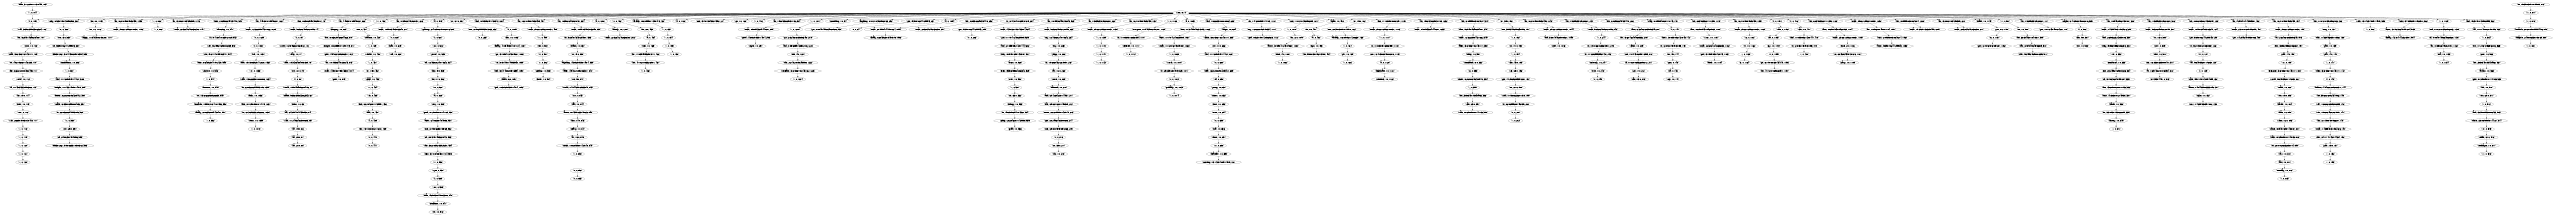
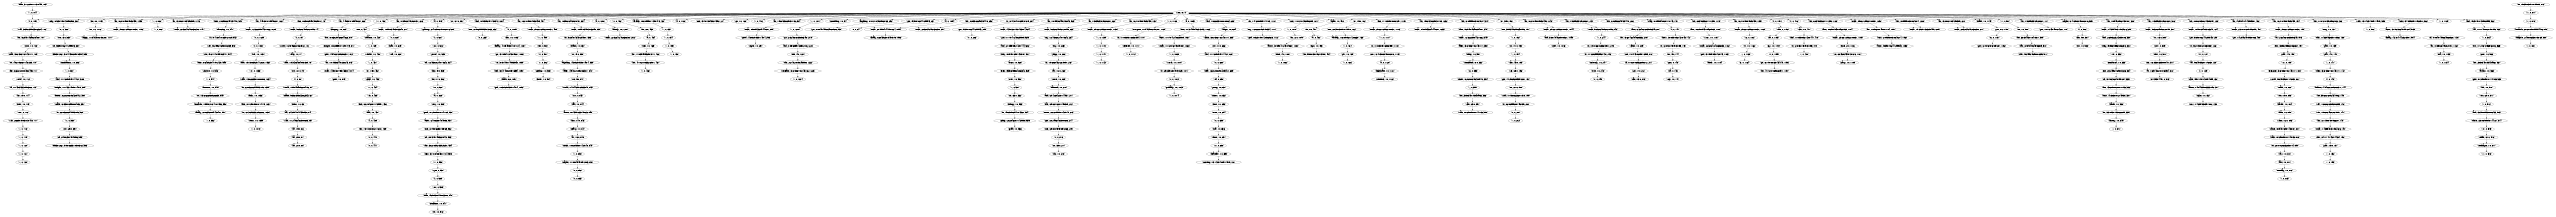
(2444, 30) -> none
none -> (577, 162)
